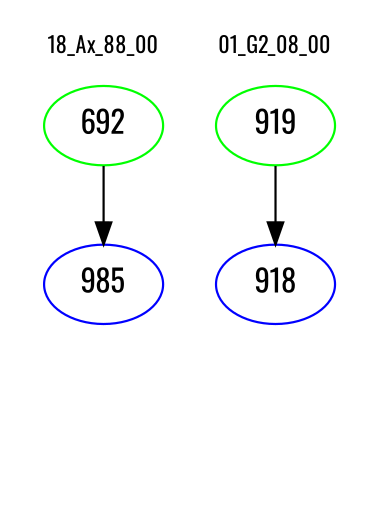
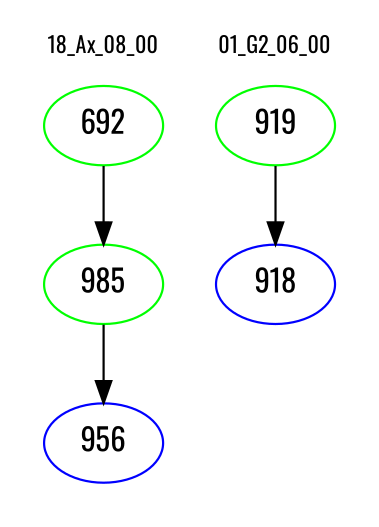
(104, 47) -> (104, 47)
(276, 47) -> (276, 47)
(104, 284) -> (104, 284)
none -> (104, 443)
